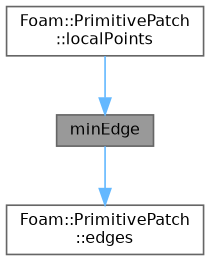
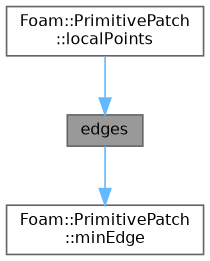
(105, 131) -> (105, 131)
(105, 230) -> (105, 230)
